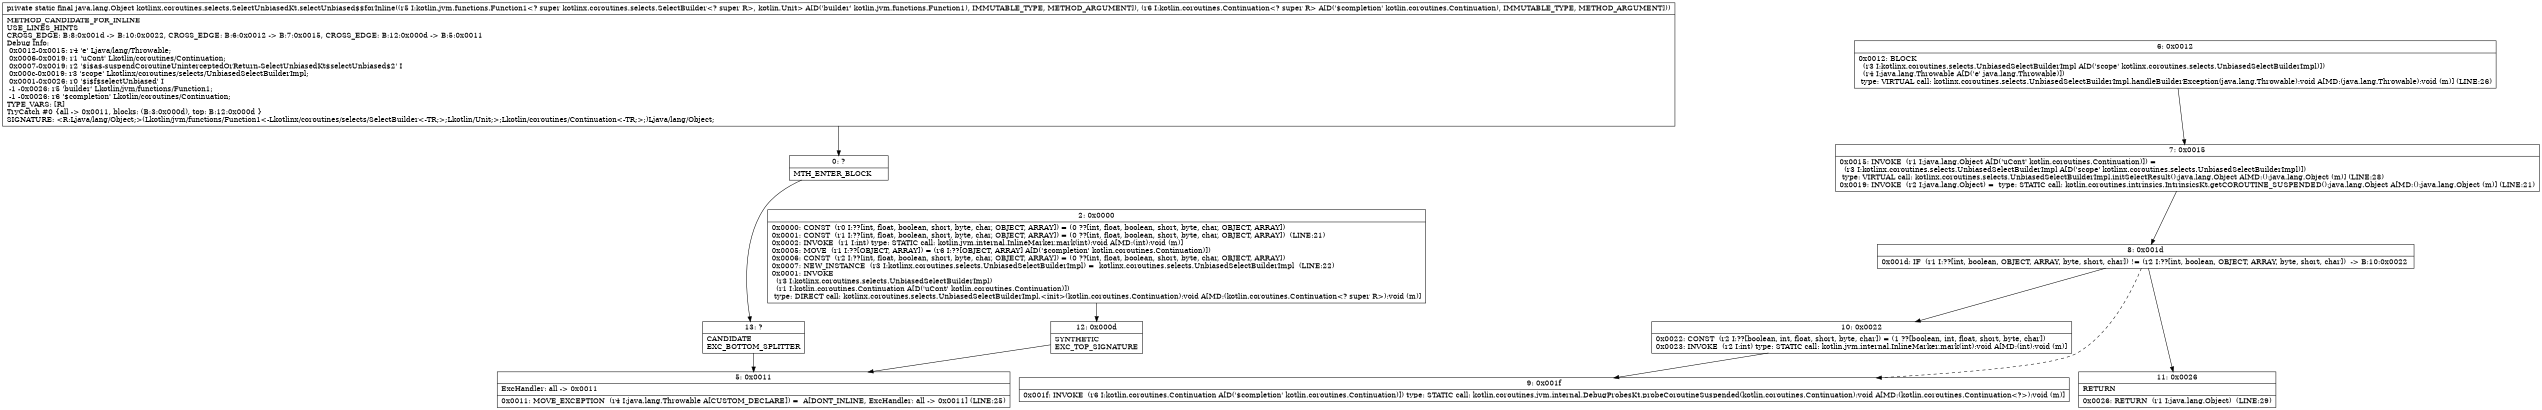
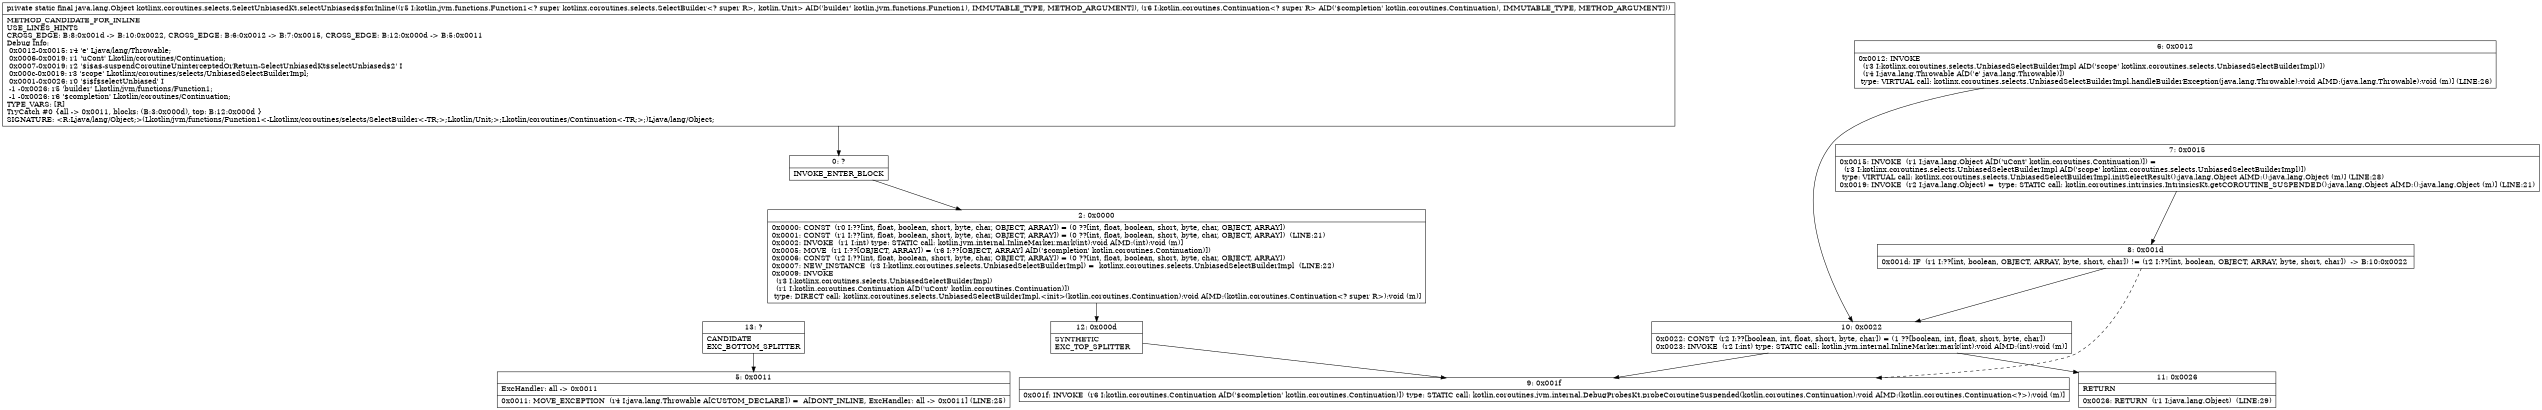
(1890, 59) -> (1892, 59)
(2181, 114) -> (1827, 152)
(833, 174) -> (839, 174)
(751, 238) -> (915, 194)
(805, 274) -> (805, 274)
(2160, 318) -> (2015, 362)
(1097, 347) -> (1093, 347)
(962, 358) -> (1292, 360)
